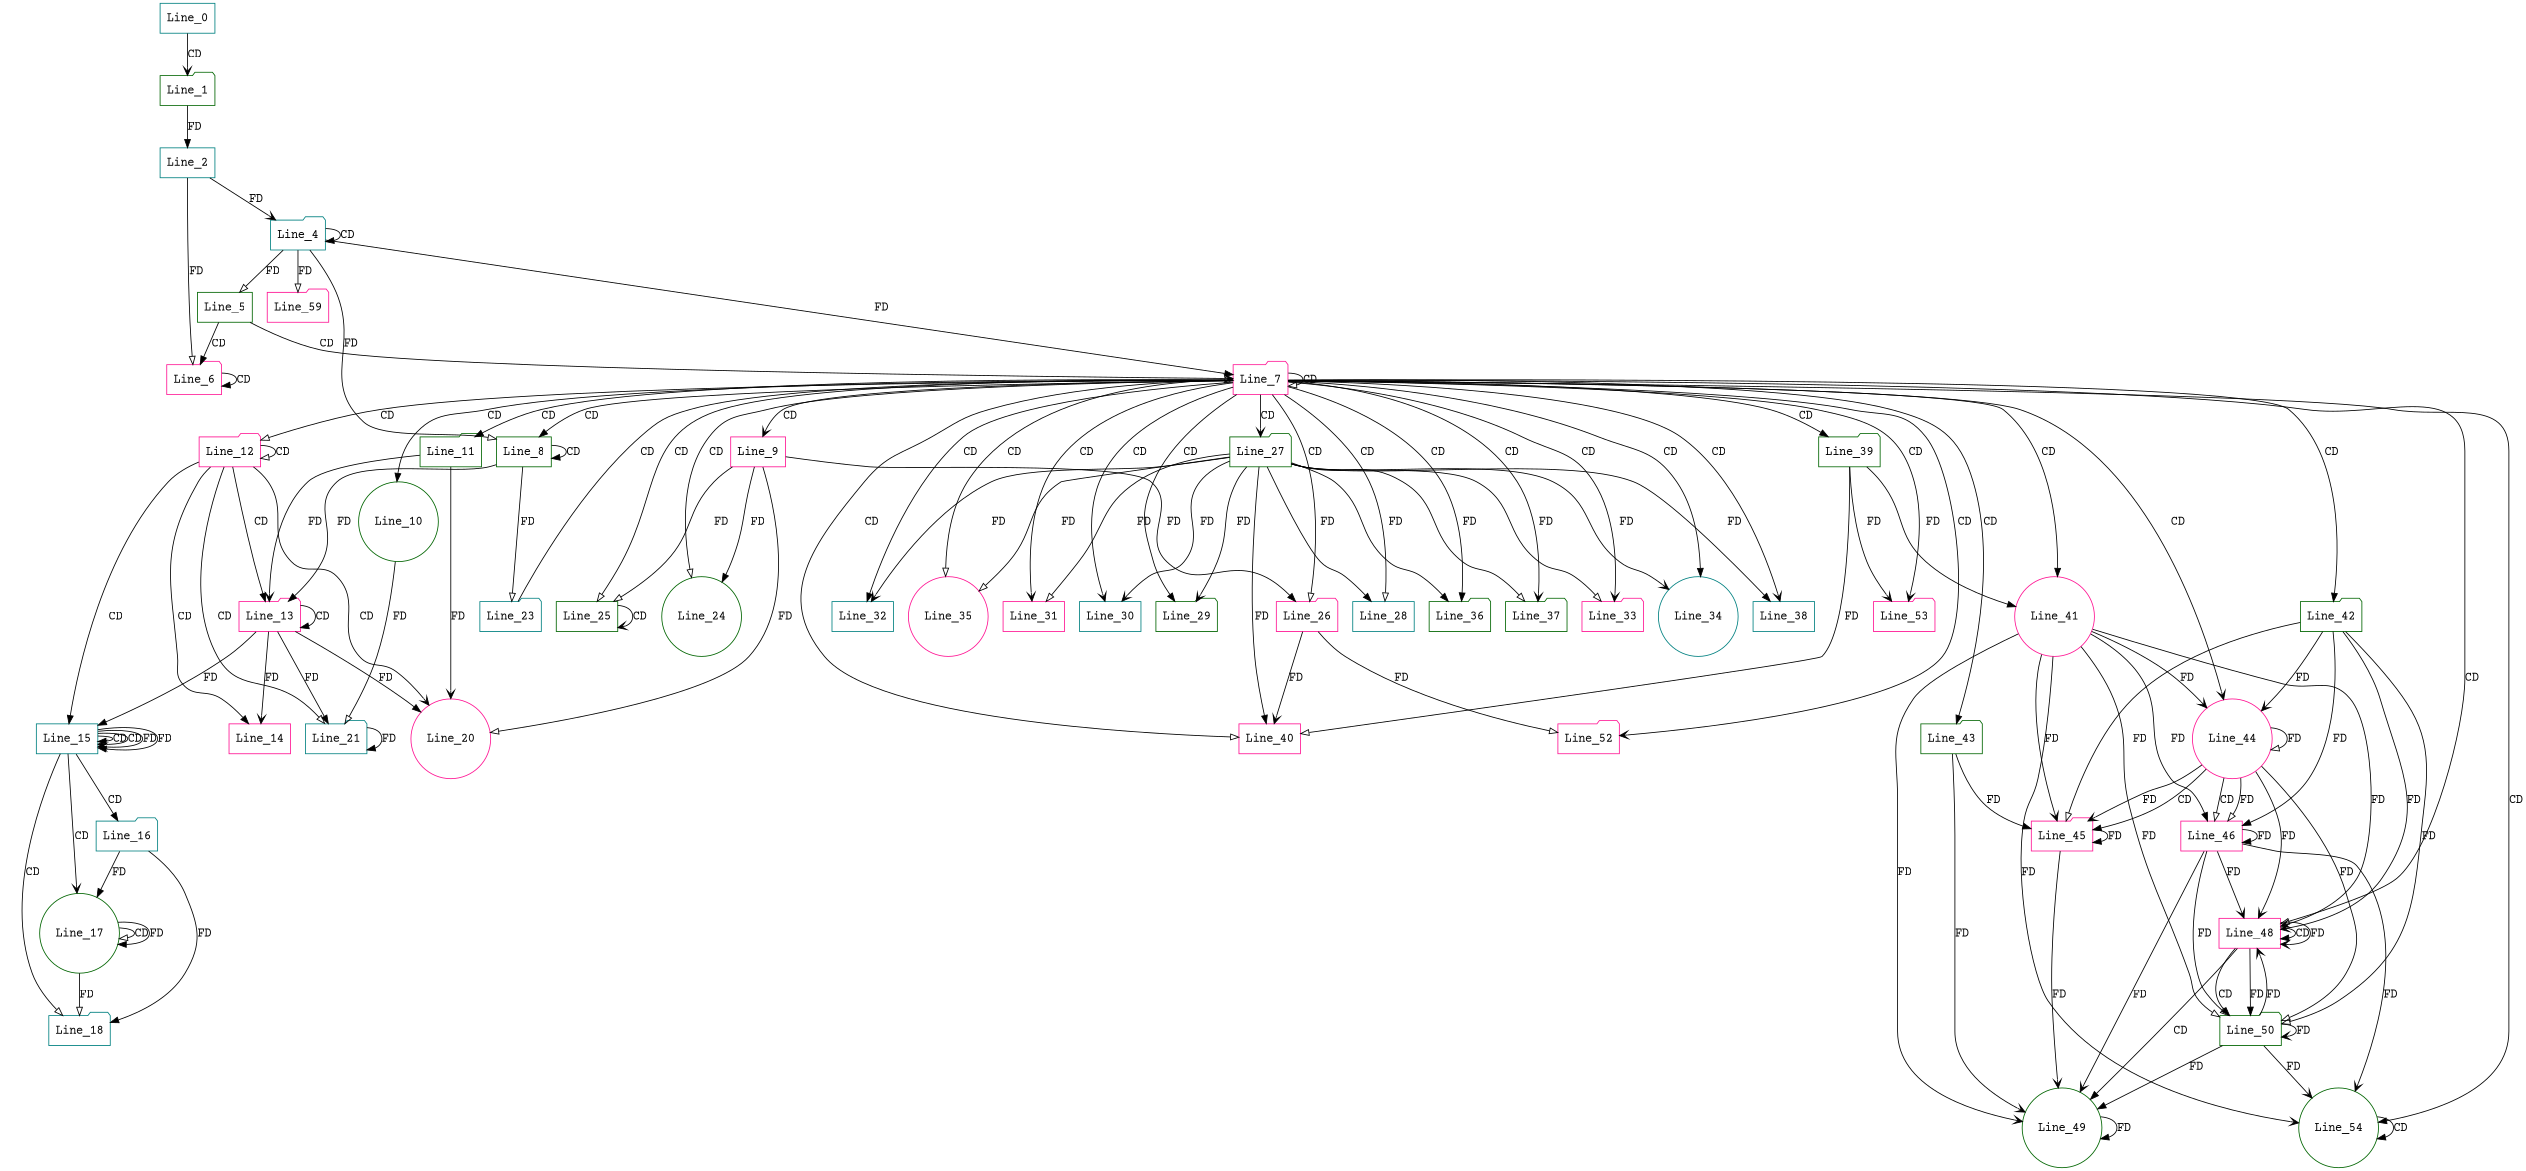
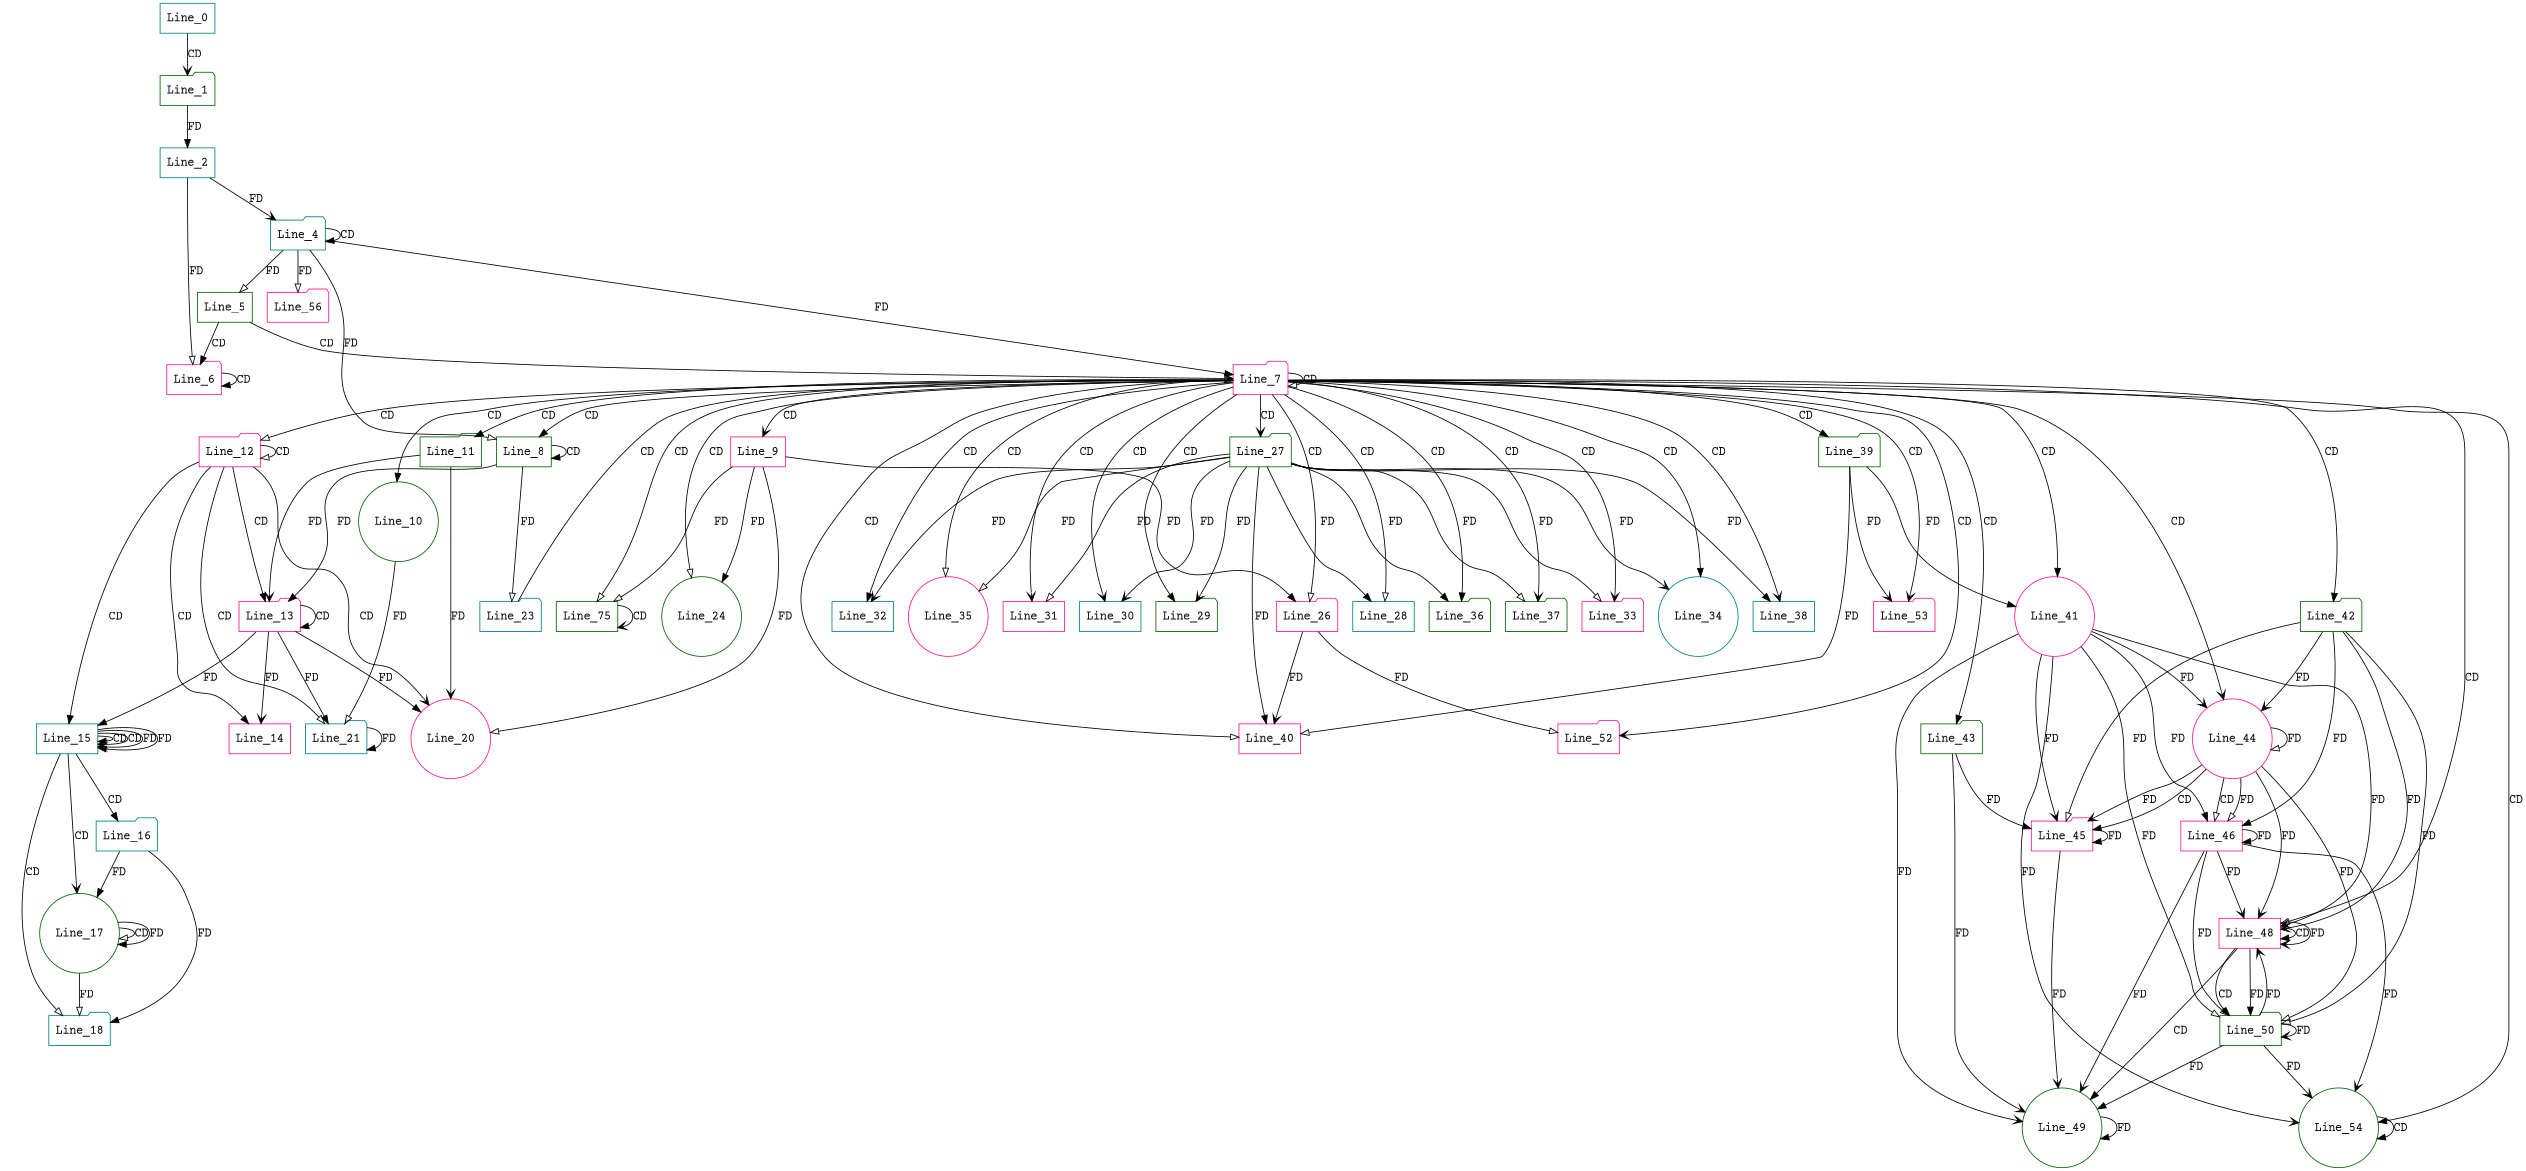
(298, 307) -> (298, 307)
(587, 617) -> (587, 617)
